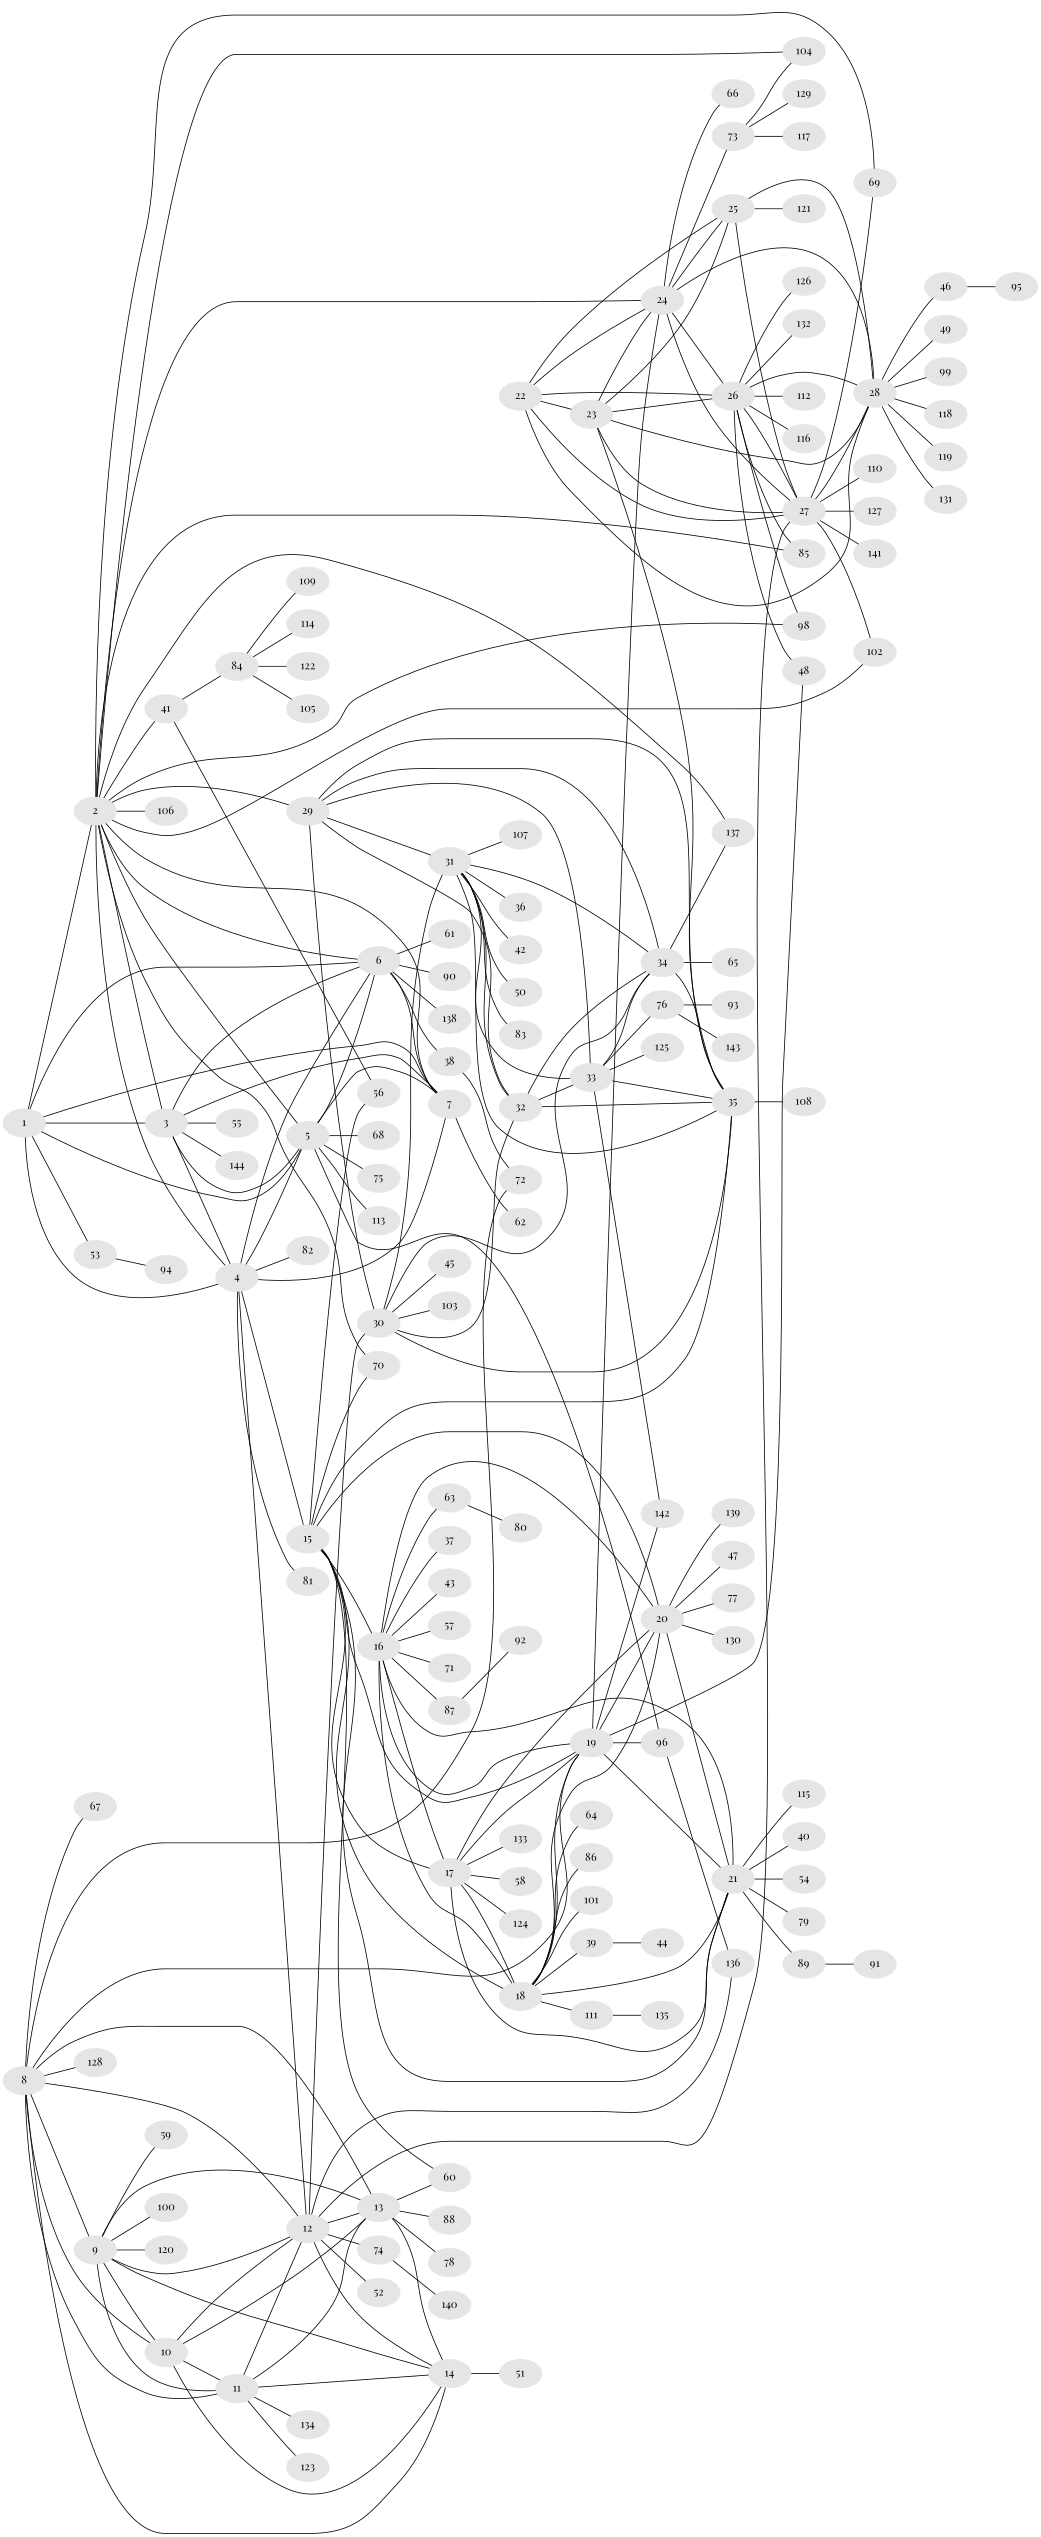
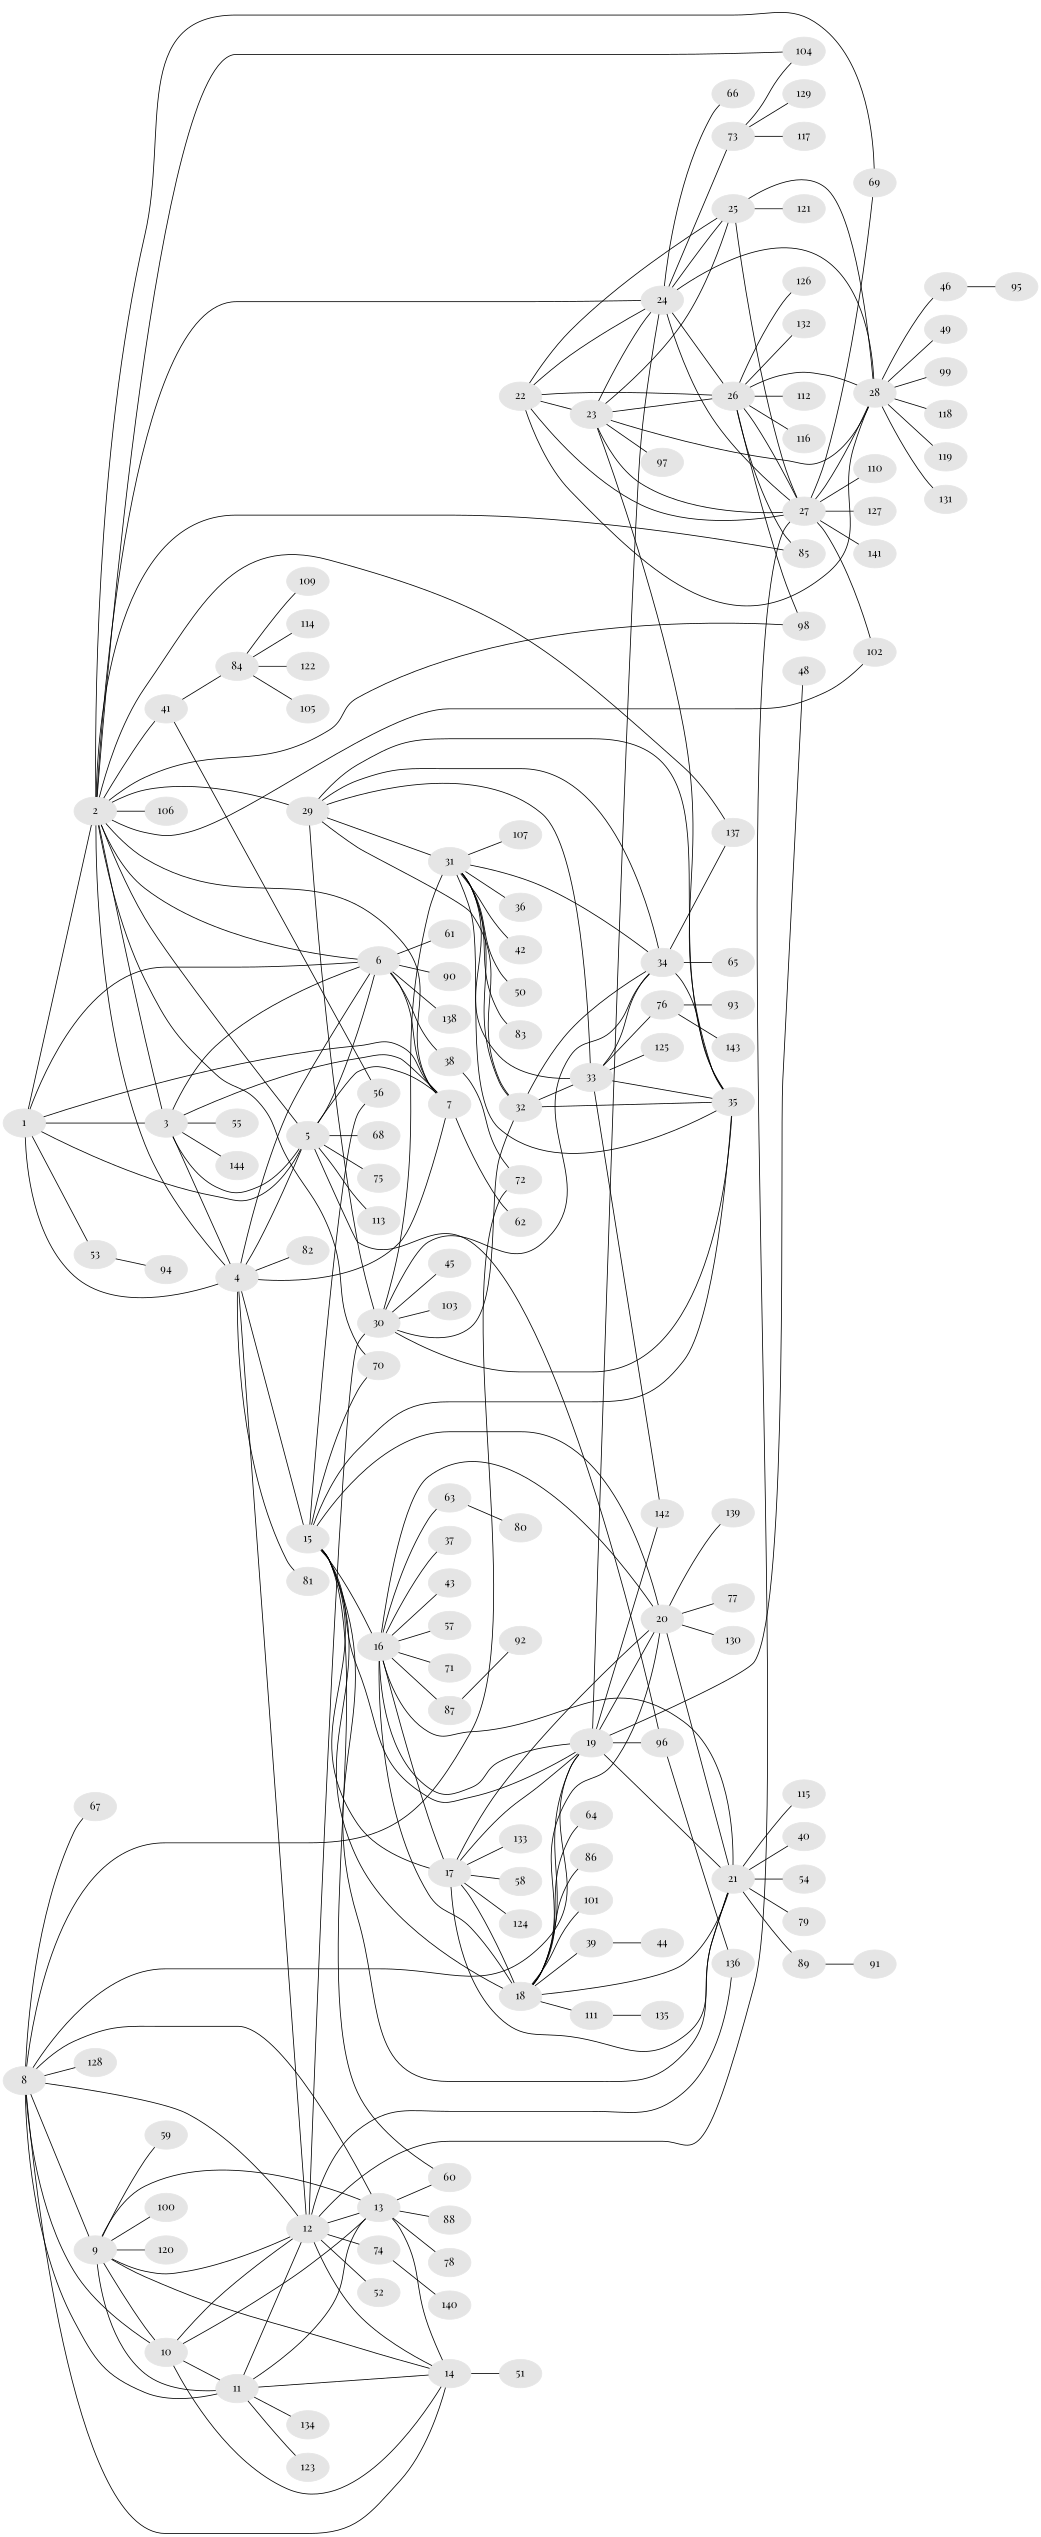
none -> (662, 462)
(749, 539) -> none
(804, 1102) -> none
(733, 1555) -> none
